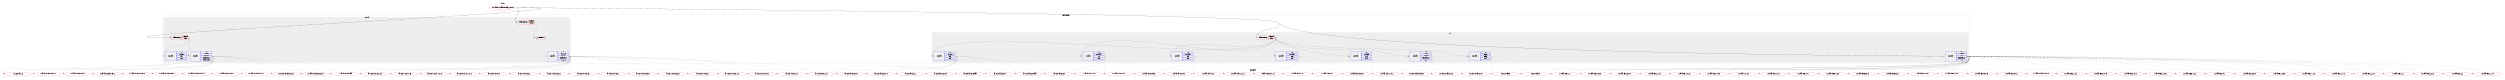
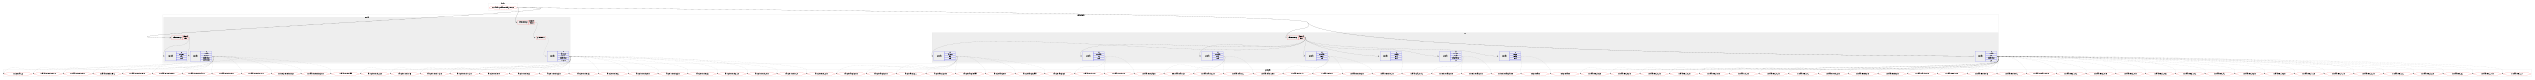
(1208, 74) -> (1178, 74)
none -> (1238, 74)
(1833, 74) -> (1833, 74)
(1922, 74) -> (1922, 74)
